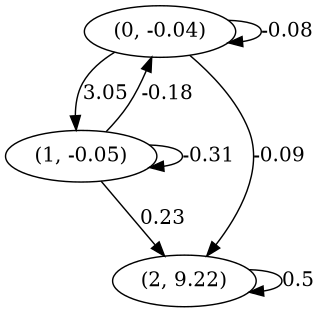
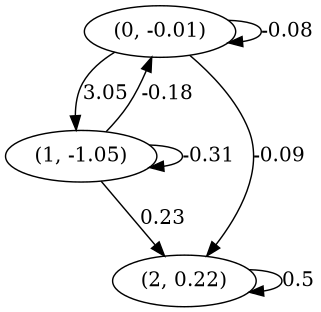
(160, 32) -> (160, 32)
(81, 156) -> (81, 156)
(184, 281) -> (184, 281)
